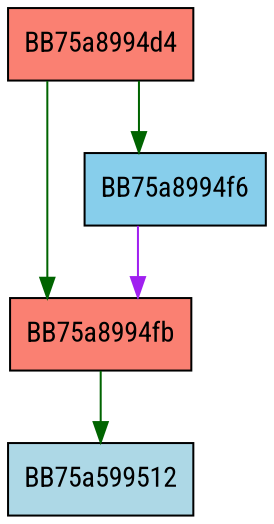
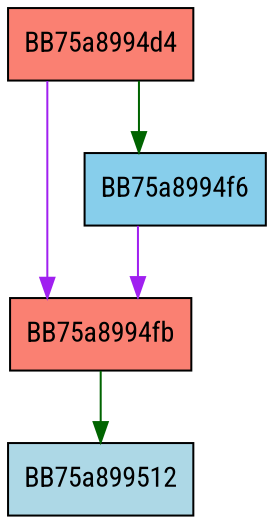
(47, 179) -> (47, 179)
(101, 479) -> (101, 479)
